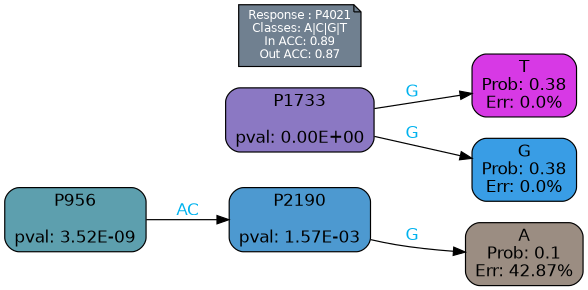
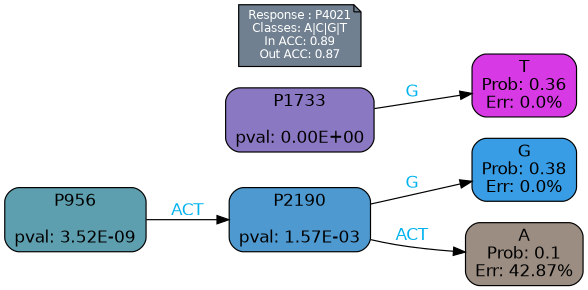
(524, 86) -> (524, 86)
(417, 146) -> (416, 194)
(188, 211) -> (188, 211)
(412, 236) -> (412, 236)
